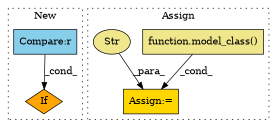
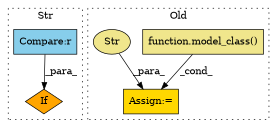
(45, 16) -> (45, 16)
(178, 16) -> (178, 16)
(61, 72) -> (61, 72)
